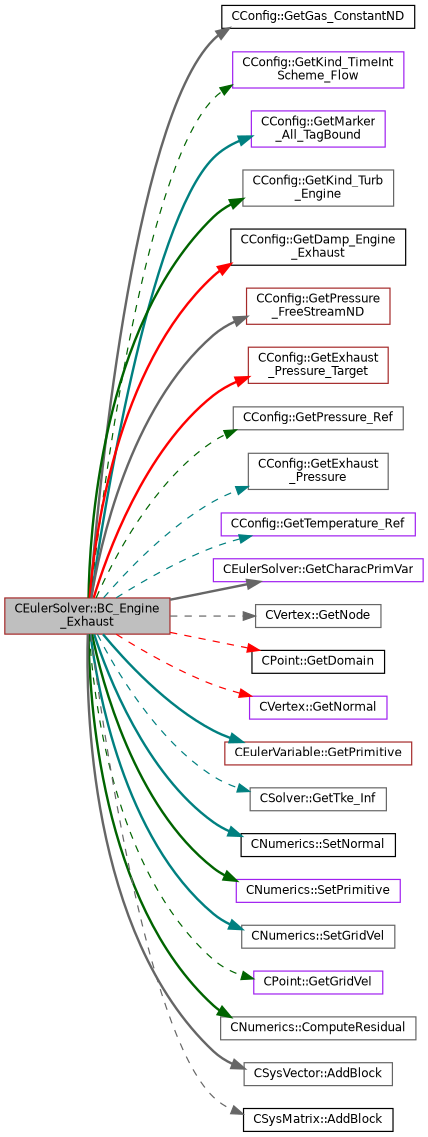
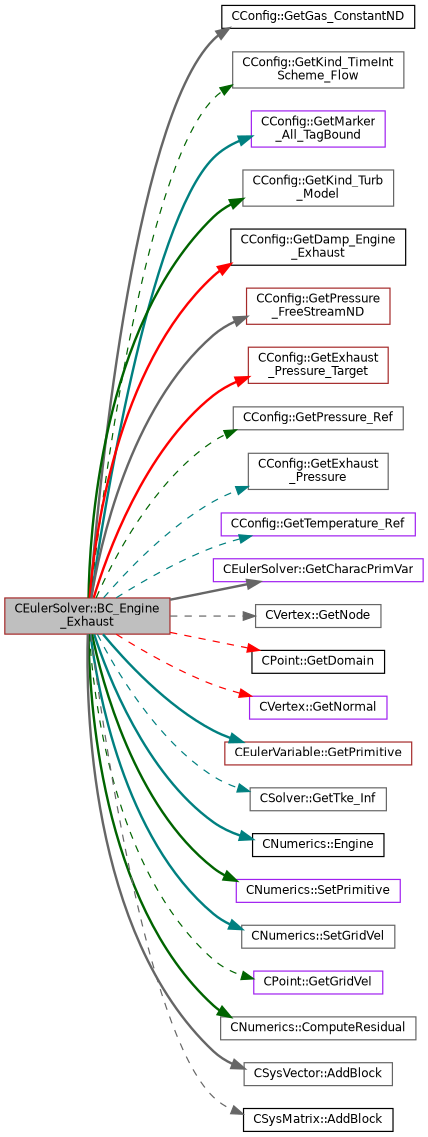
(318, 70) -> (318, 70)
(318, 188) -> (318, 188)
(318, 845) -> (318, 845)
